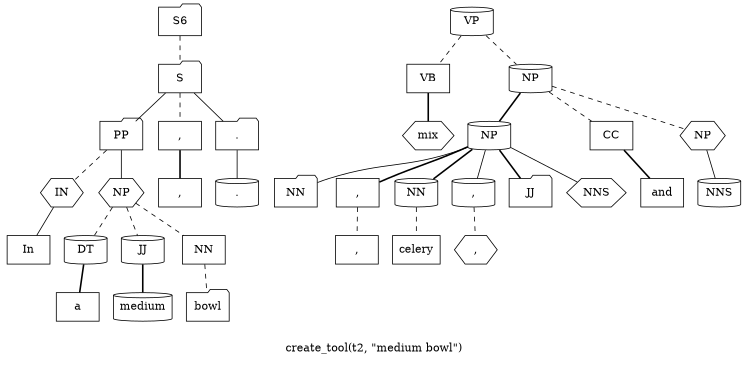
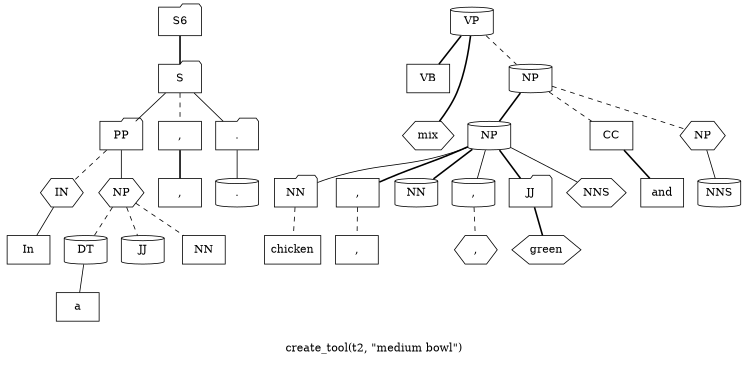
(180, 50) -> (180, 50)
(450, 50) -> (450, 50)
(428, 107) -> (461, 81)
none -> (293, 250)
(416, 250) -> none
none -> (546, 250)
(82, 278) -> (82, 278)
(143, 307) -> none
(208, 307) -> none
